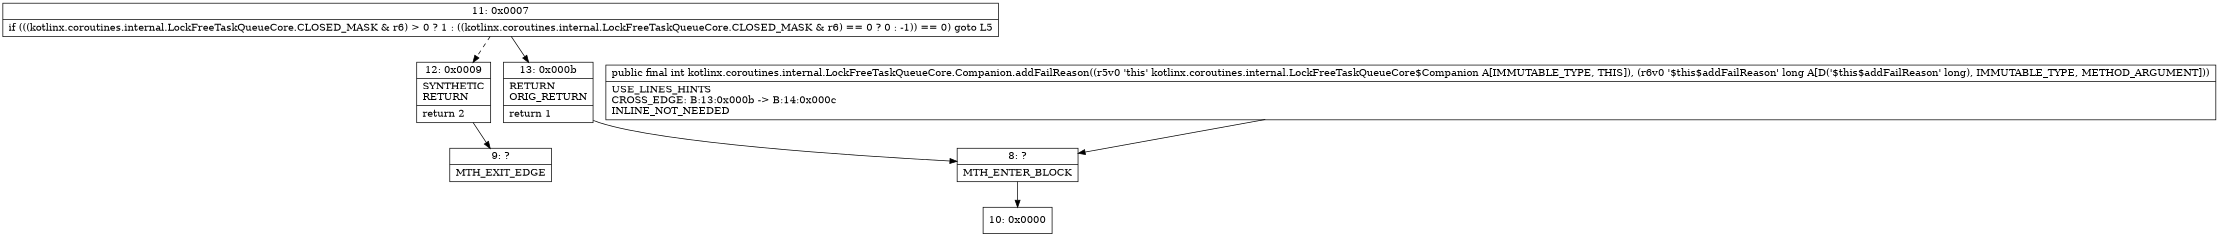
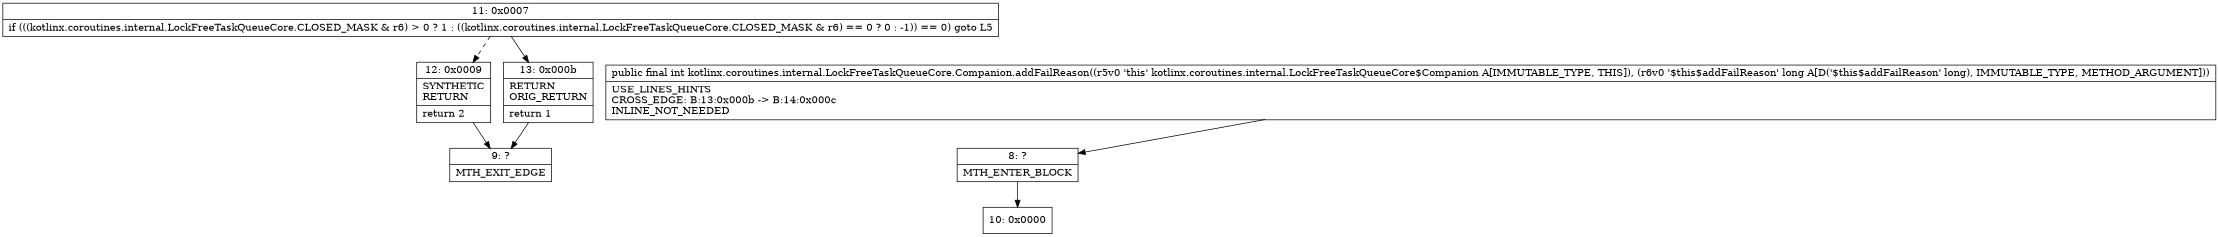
(771, 148) -> (522, 133)
